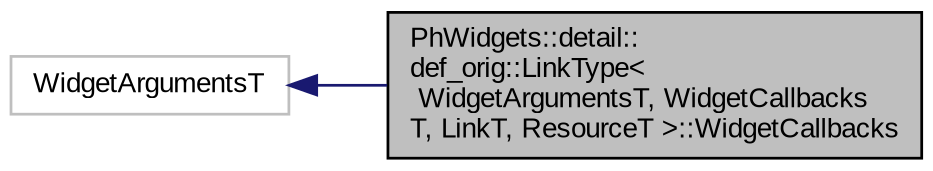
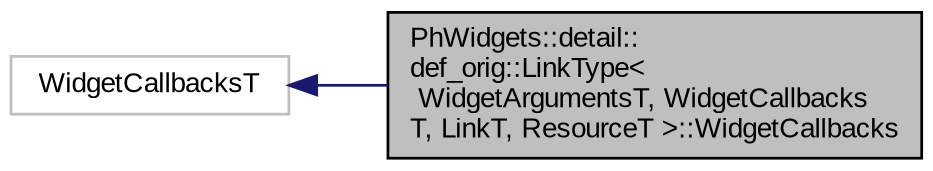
(150, 85) -> (150, 85)
